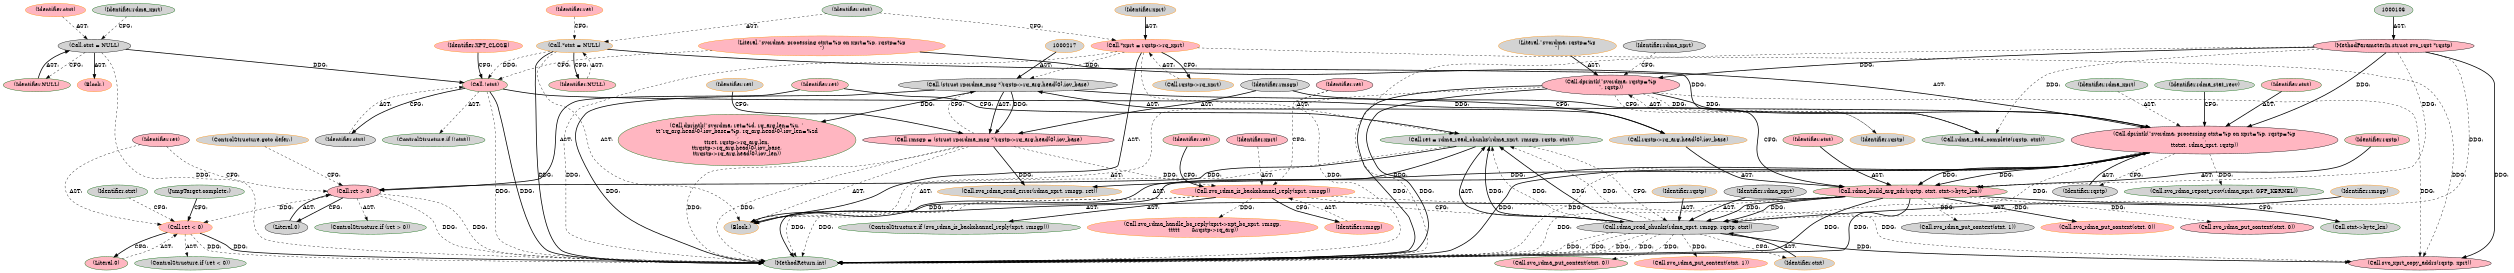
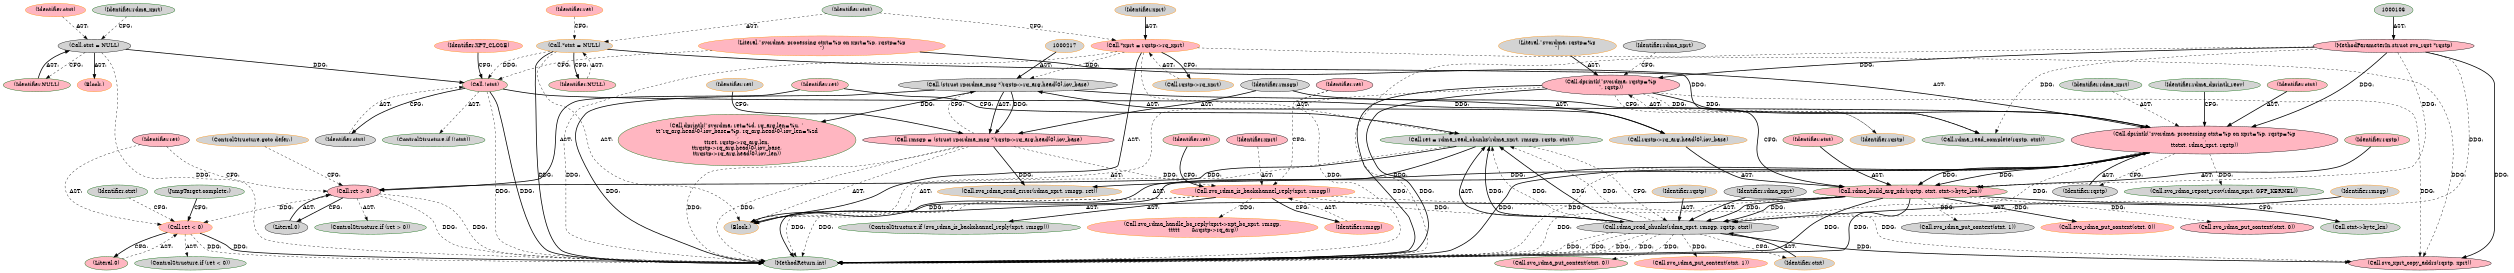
(2205, 85) -> (2205, 85)
(1564, 105) -> (1563, 105)
(1443, 208) -> (1443, 208)
